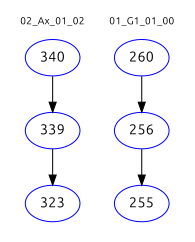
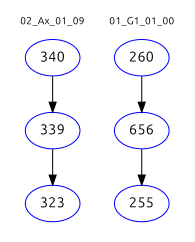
(53, 22) -> (53, 22)
(142, 131) -> (142, 131)
